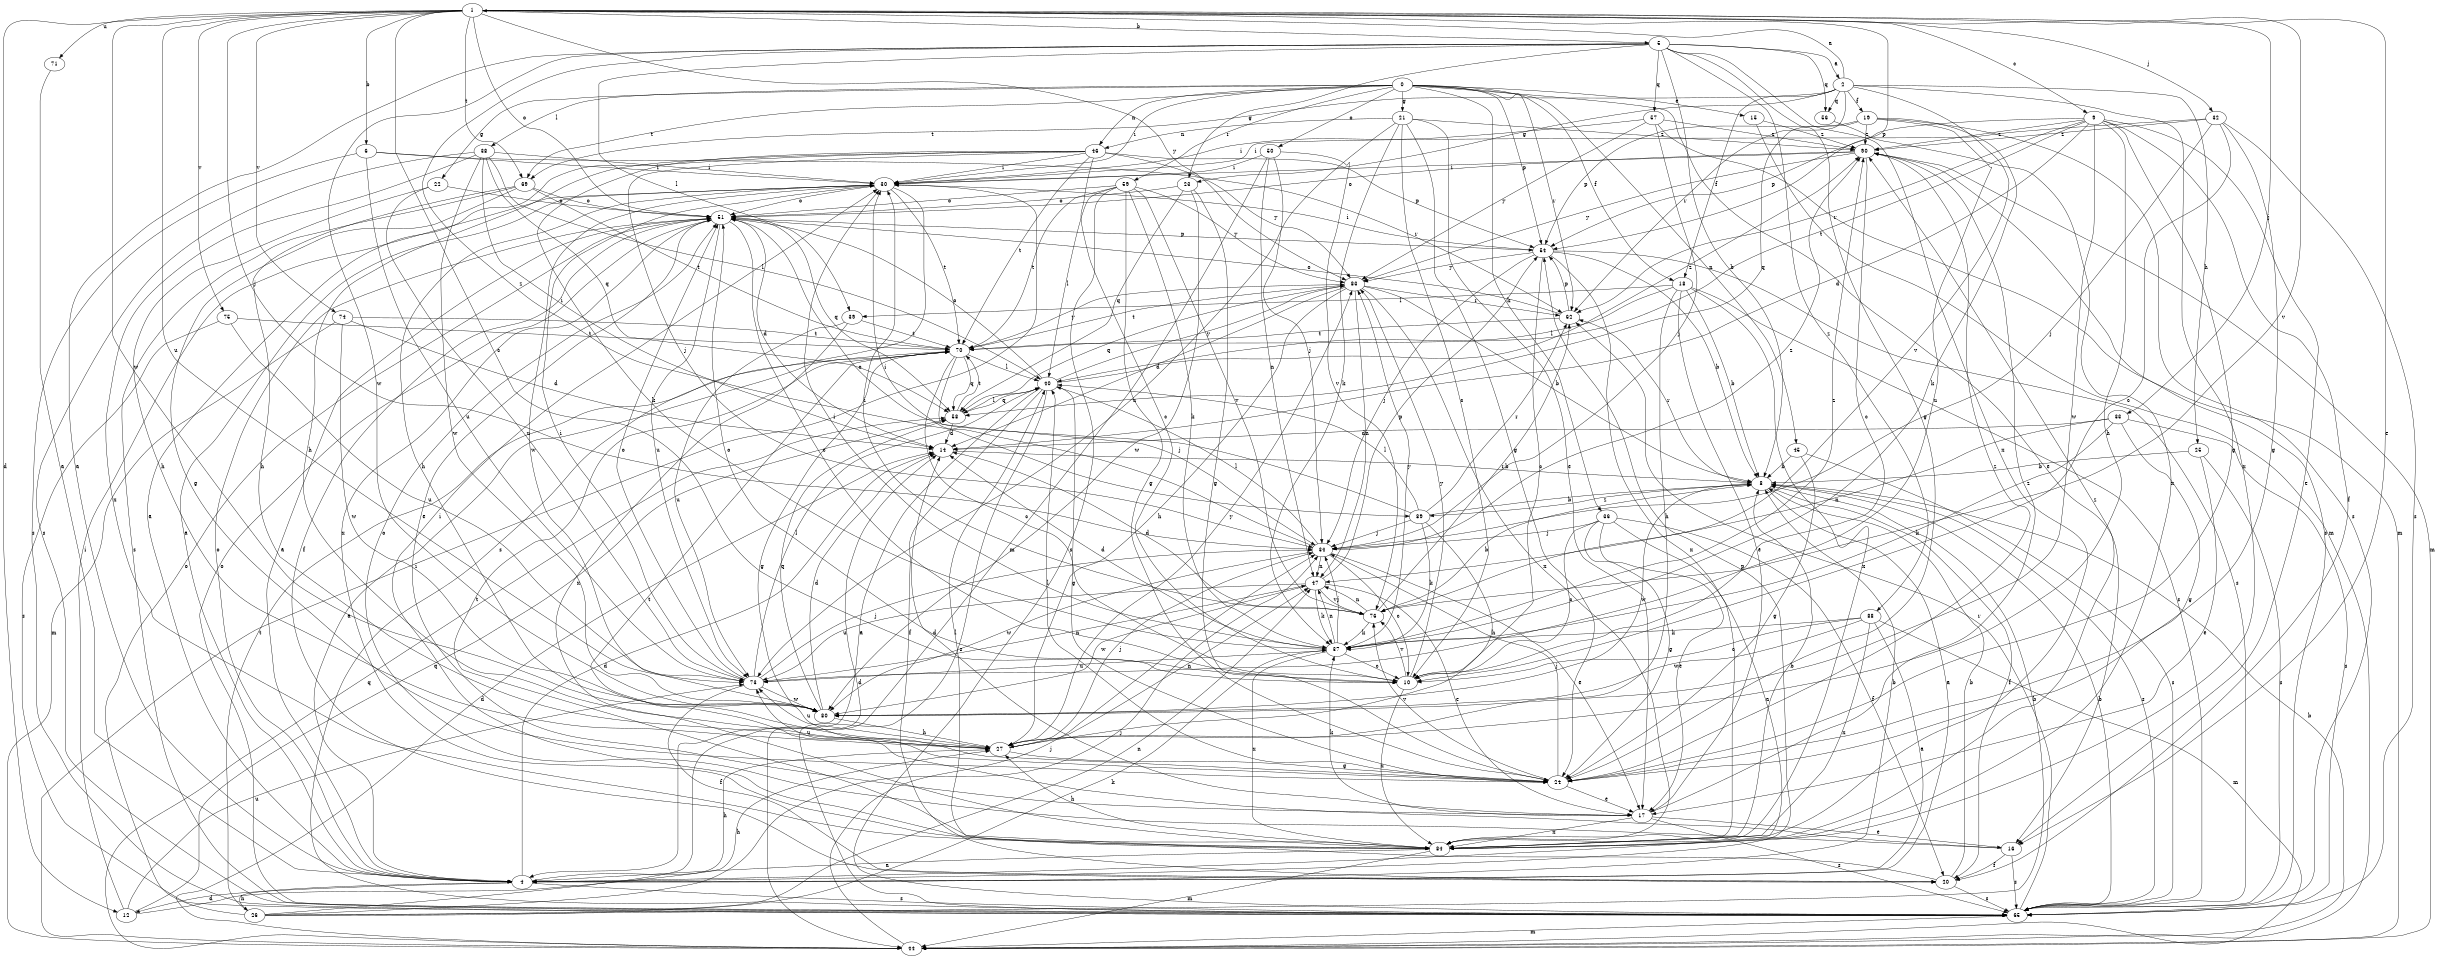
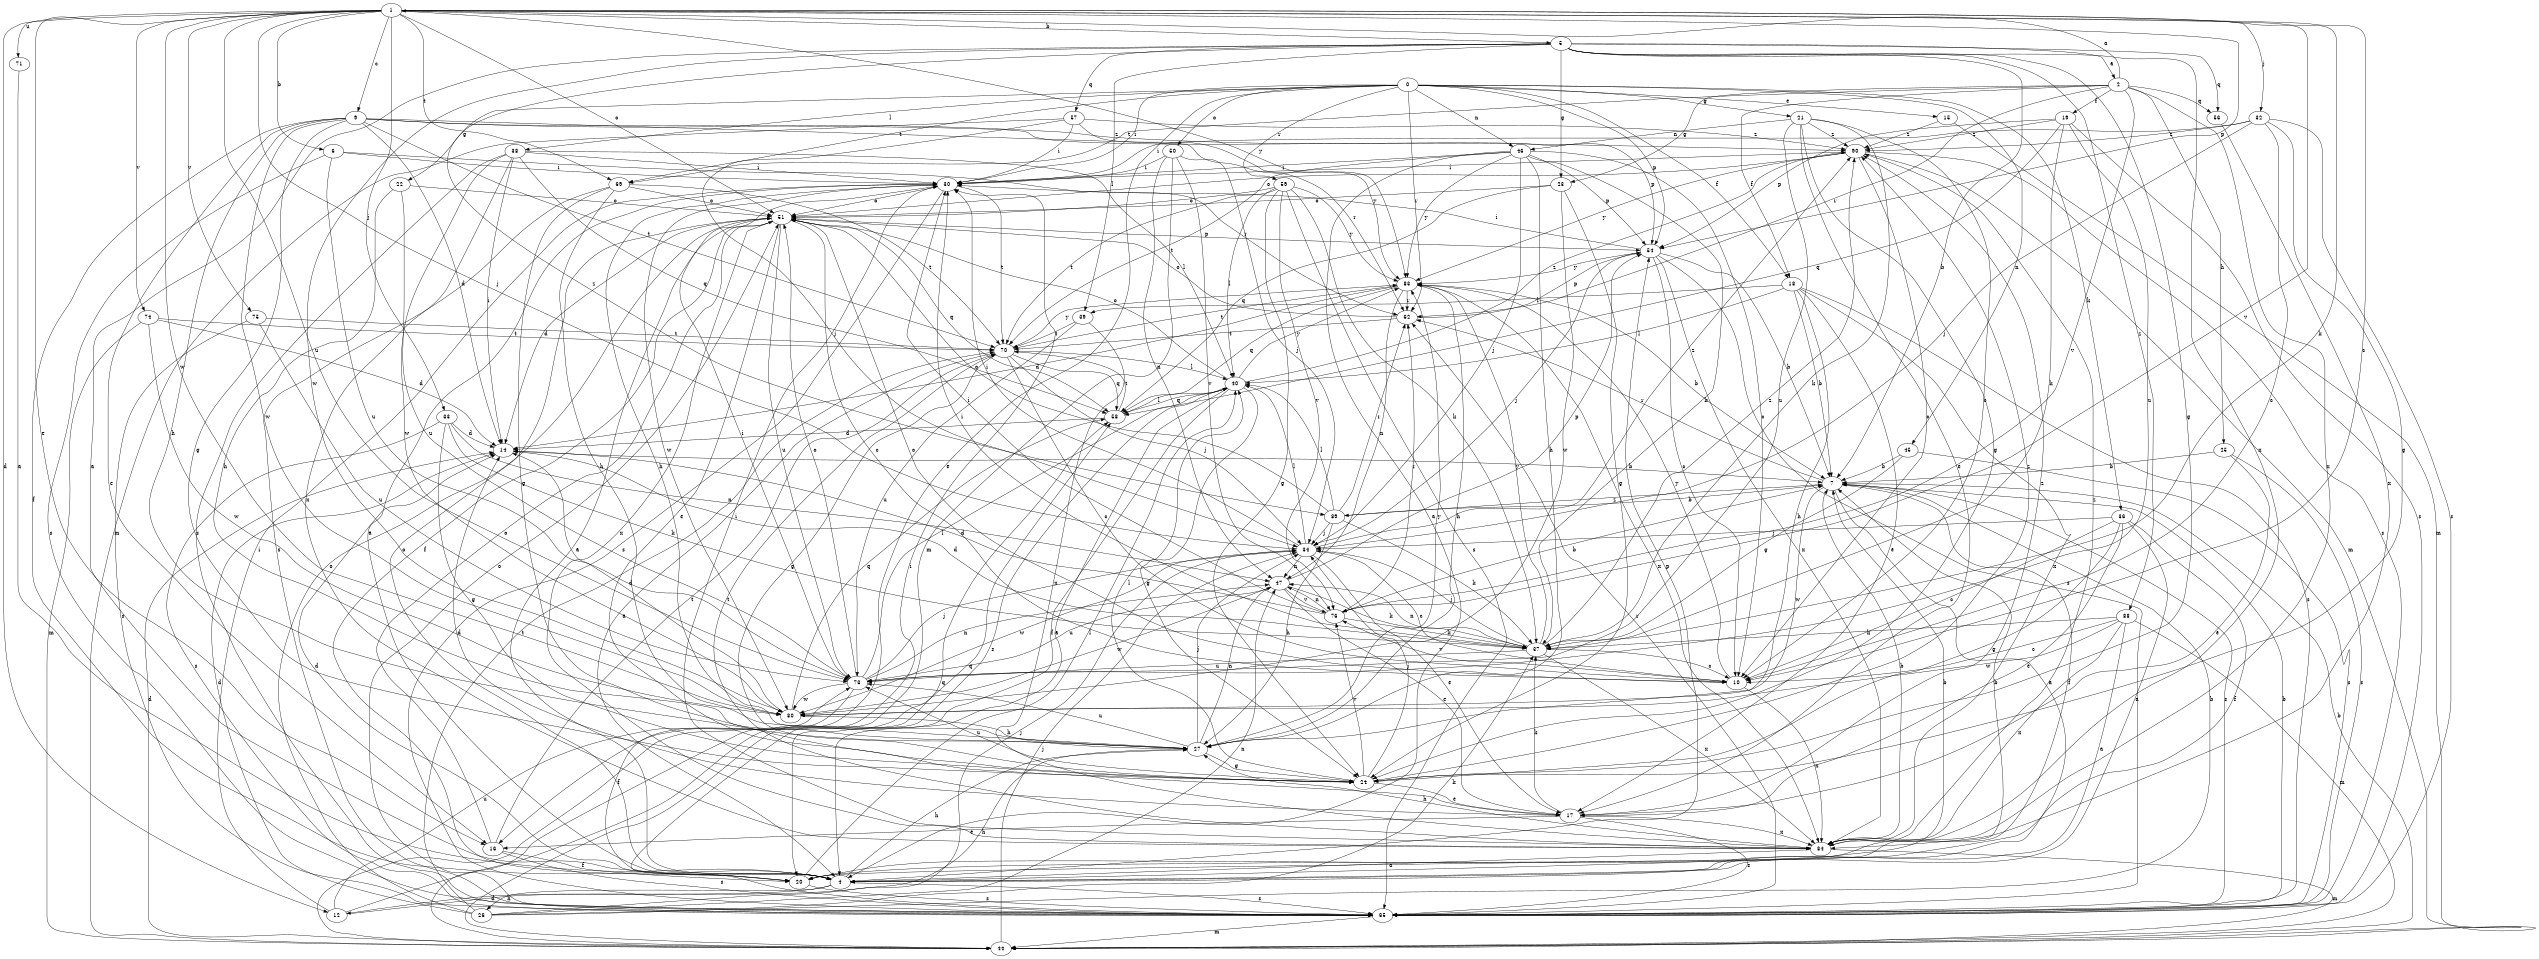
none -> (2336, 39)
(1762, 484) -> (1832, 484)
(1743, 650) -> (1731, 565)
